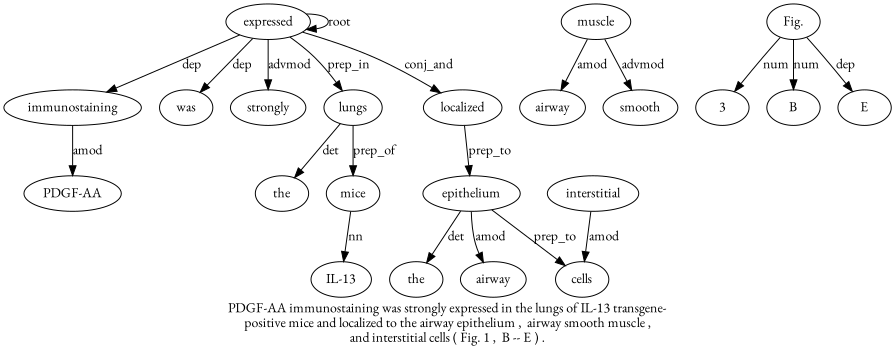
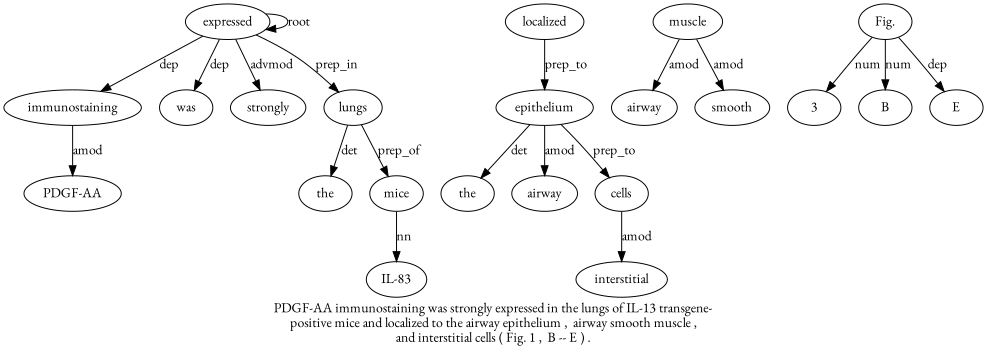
(369, 55) -> none
(643, 65) -> (729, 65)
(588, 232) -> (622, 232)
(341, 279) -> (397, 279)
